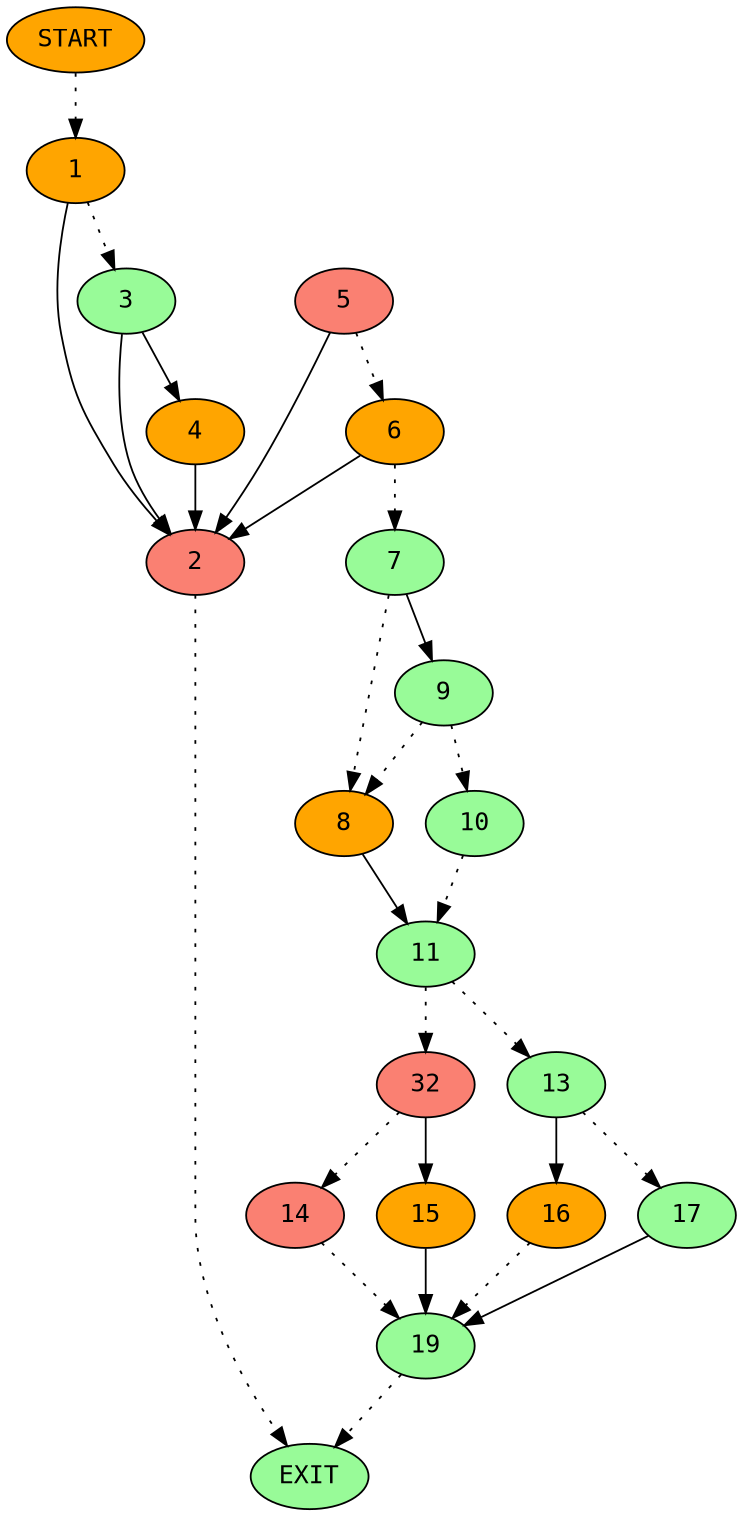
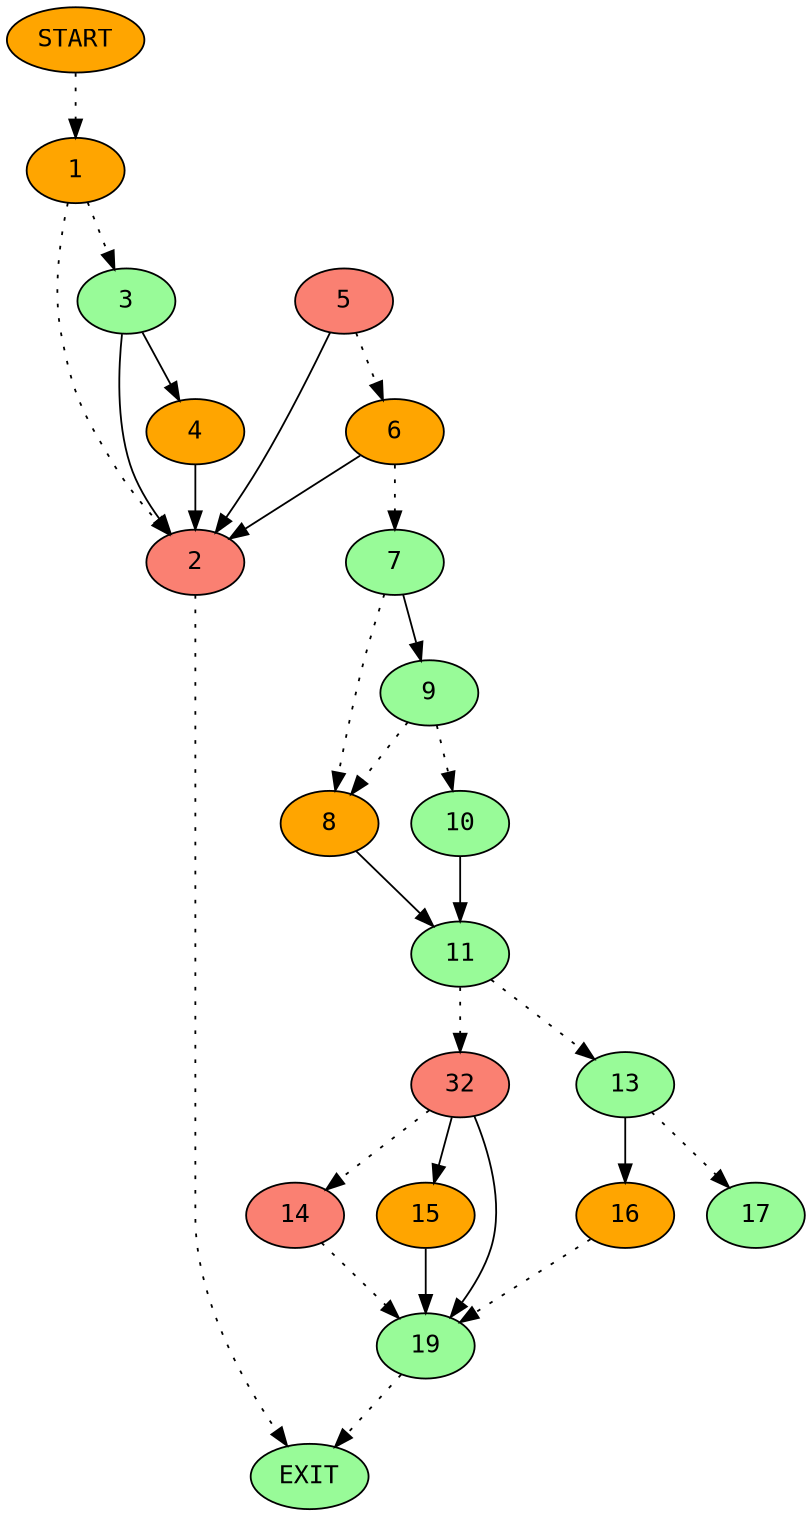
(70, 373) -> (70, 373)
(454, 880) -> (460, 880)
(565, 1276) -> (496, 1212)
